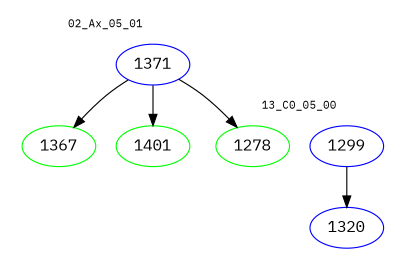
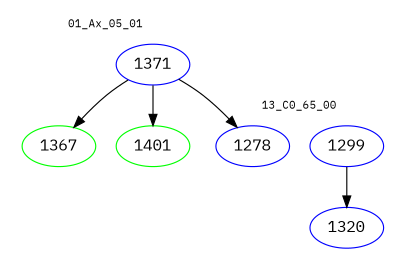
(106, 24) -> (106, 24)
(300, 106) -> (300, 106)
(253, 146) -> (253, 146)
